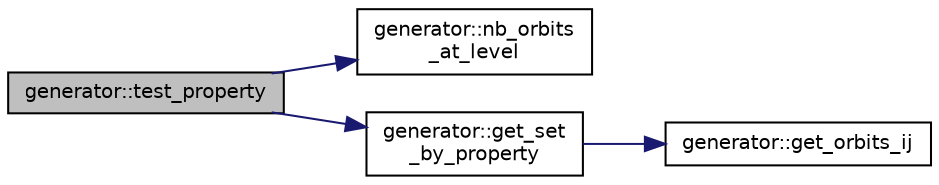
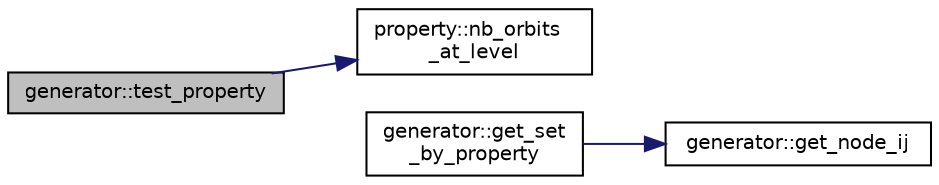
(475, 42) -> (475, 42)
(309, 118) -> none
(798, 144) -> (798, 144)
